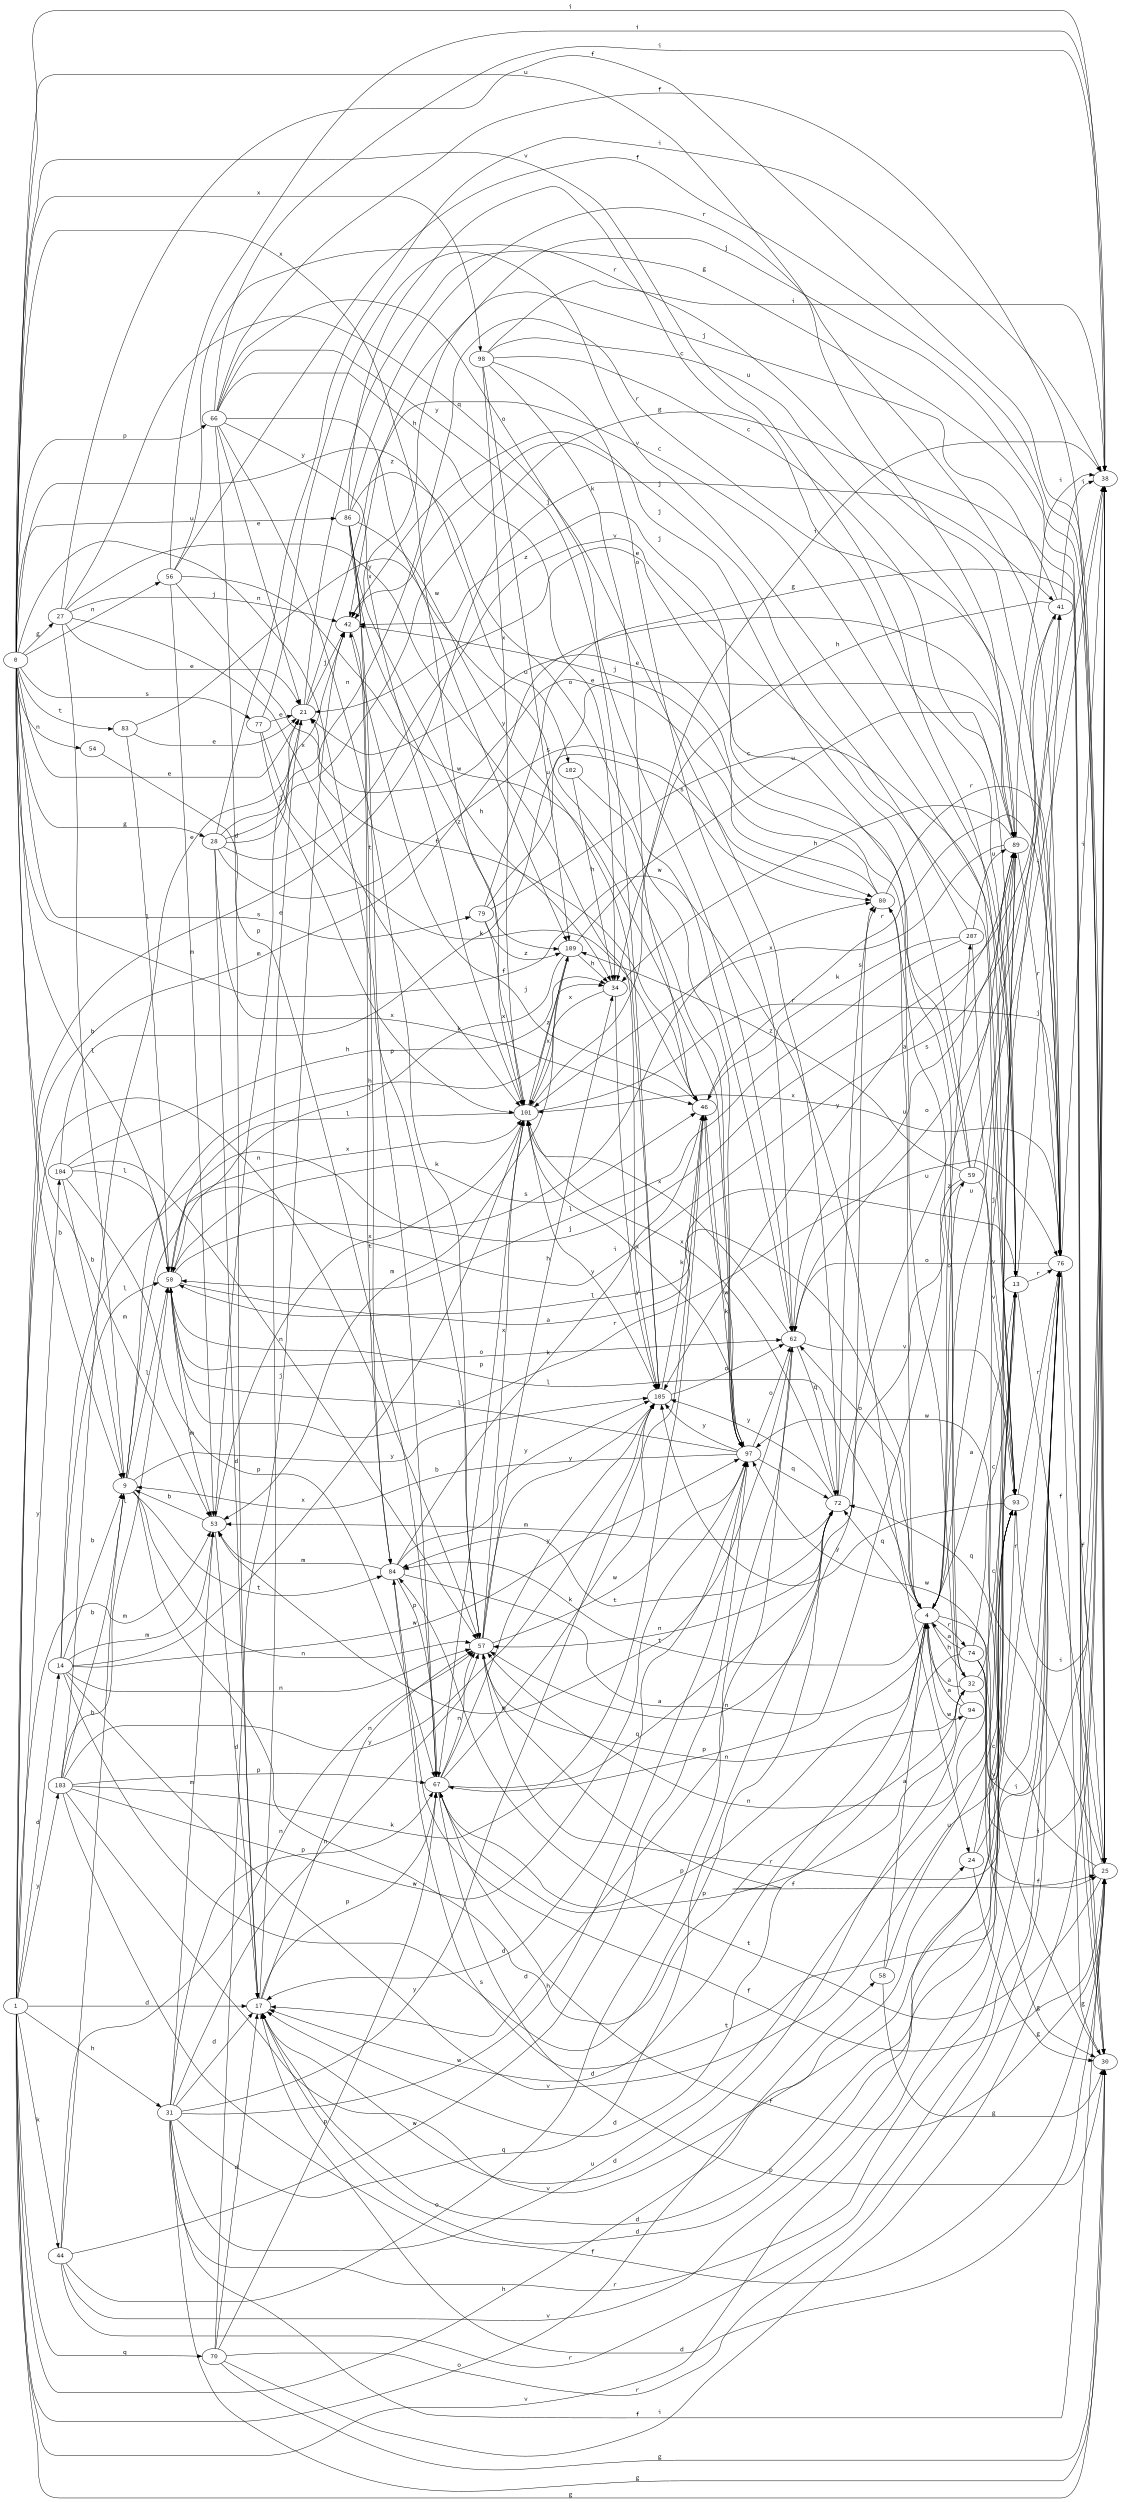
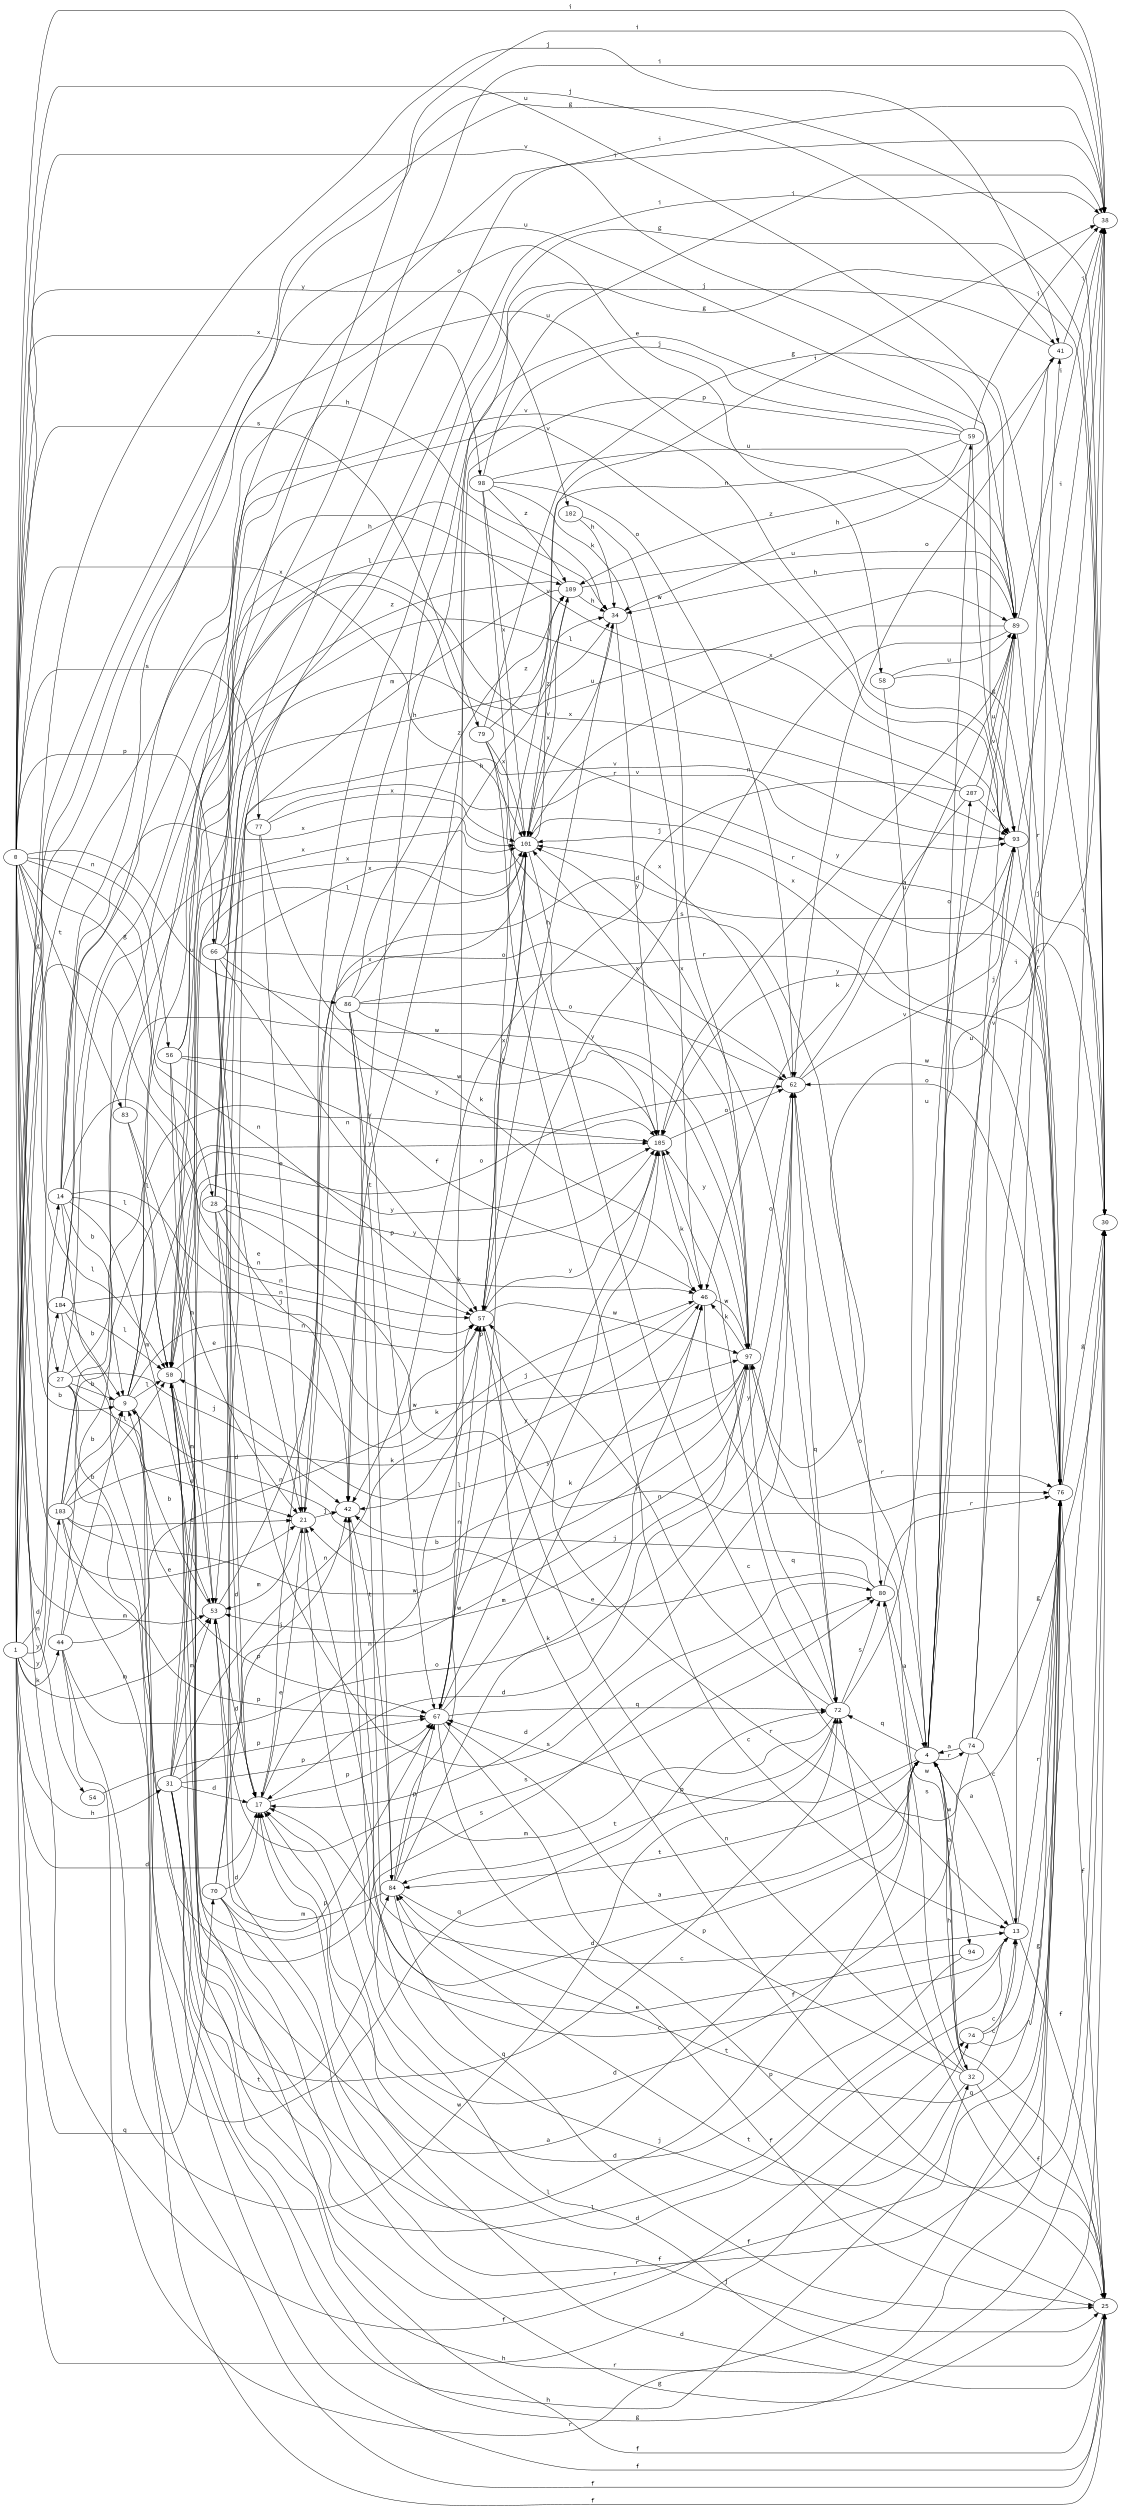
(940, 1681) -> none
(554, 2023) -> (345, 2202)
